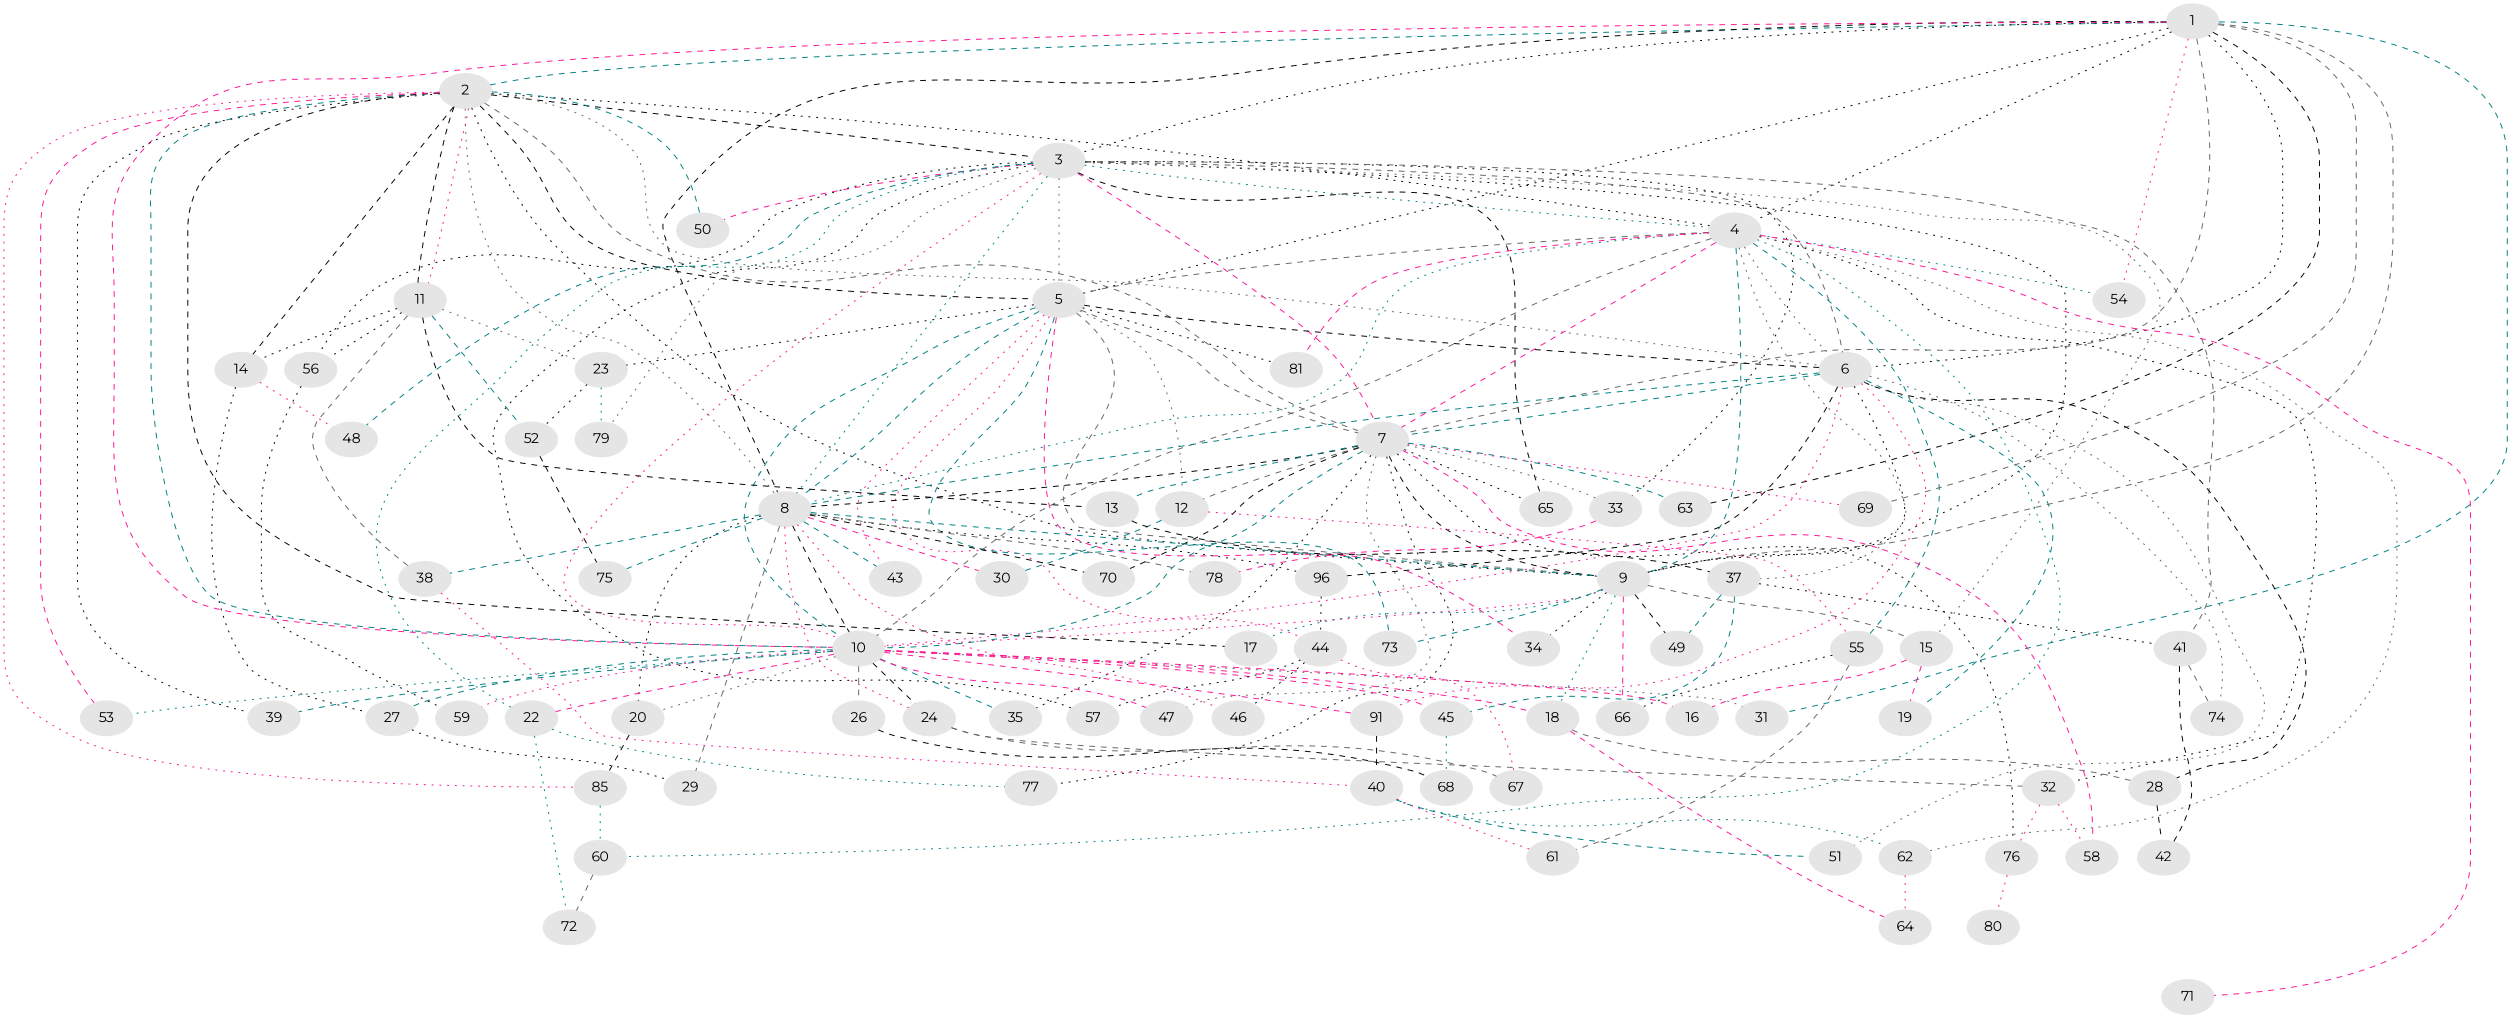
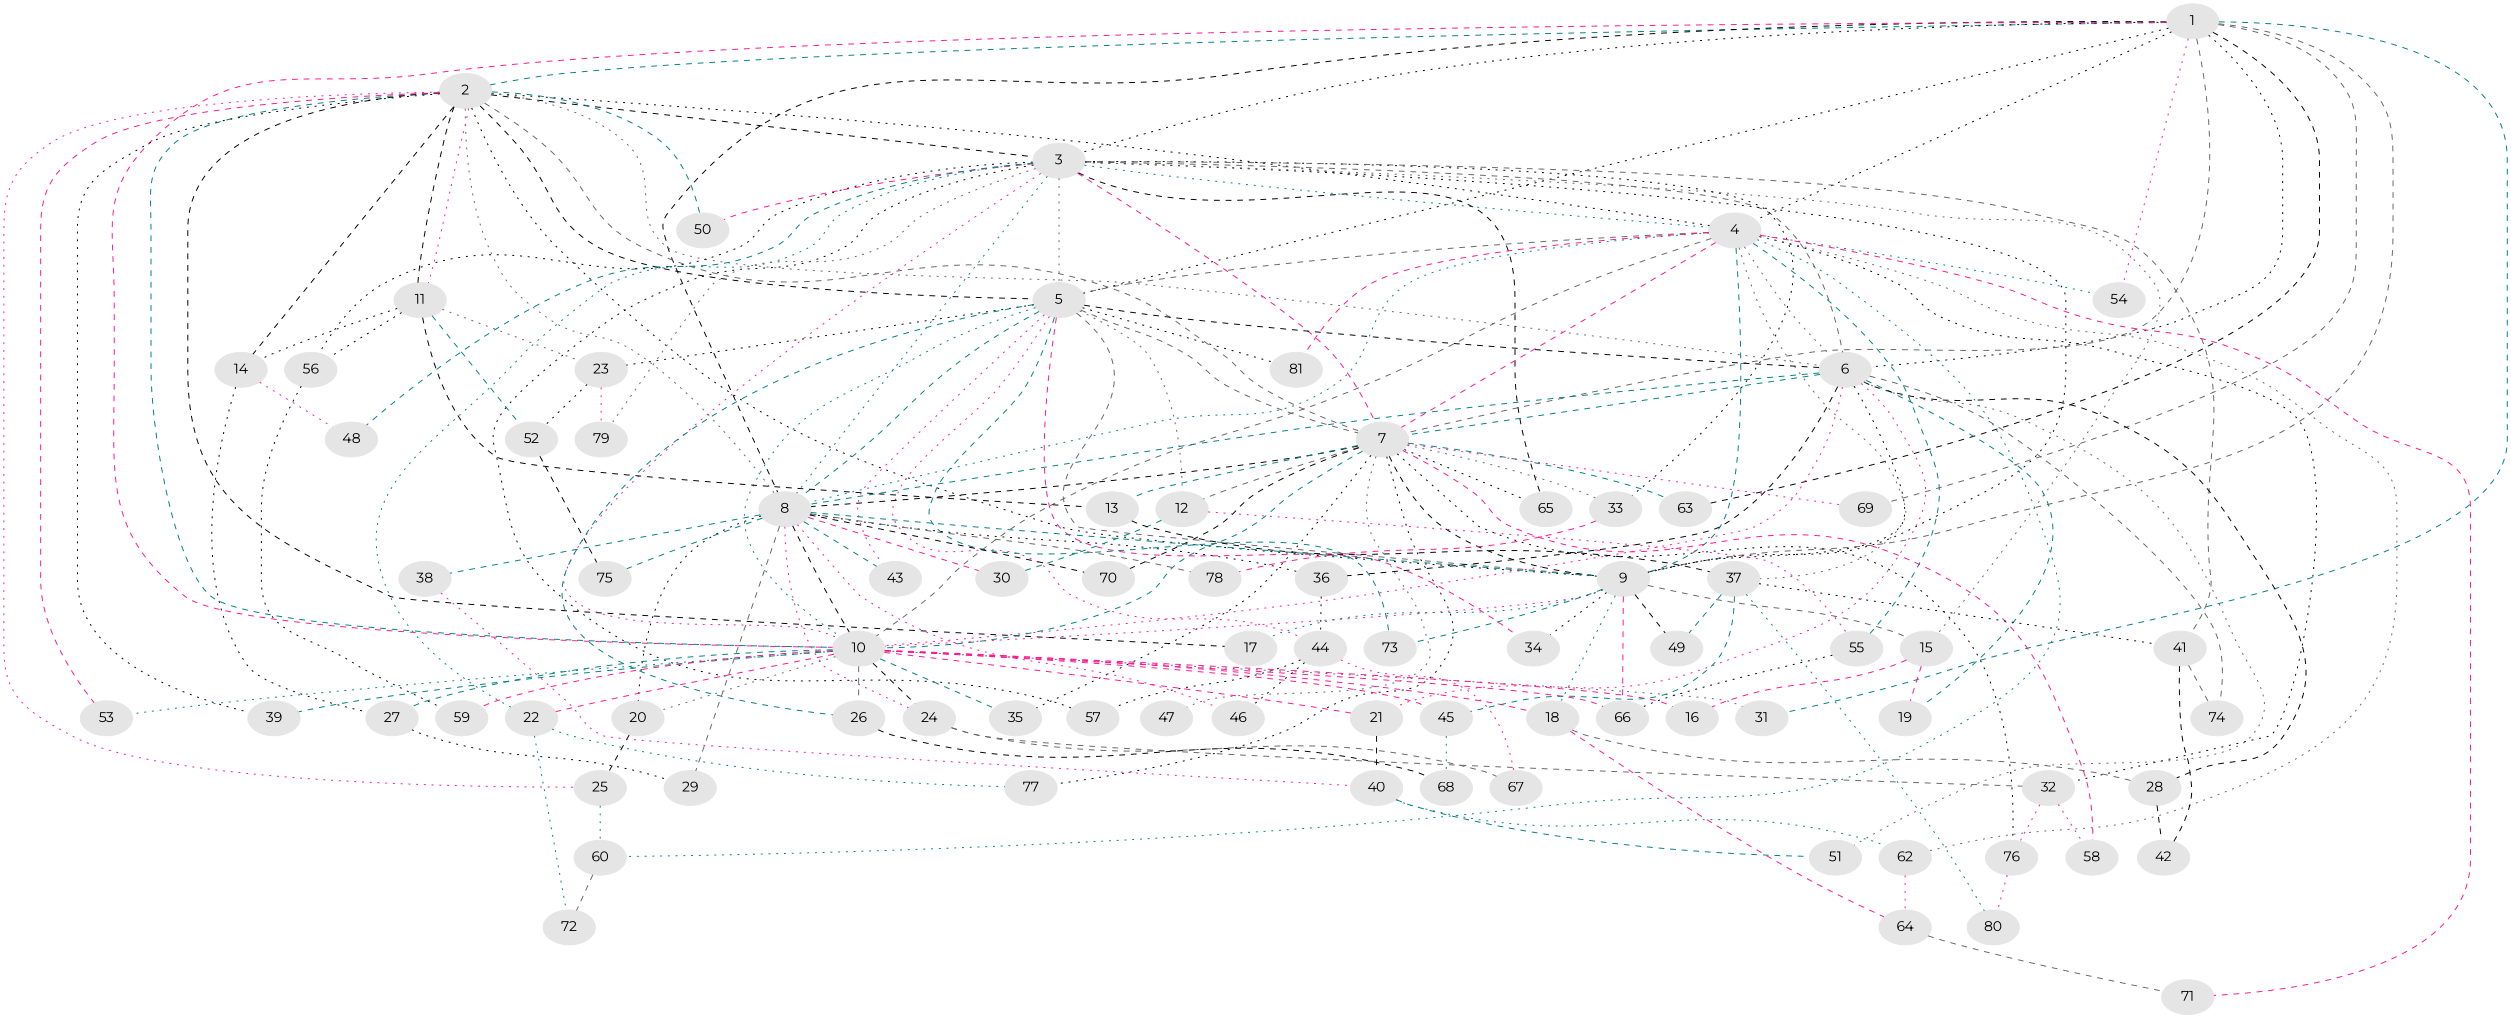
(601, 405) -> (601, 405)
none -> (719, 413)
(808, 417) -> (808, 417)
(313, 441) -> none
(2081, 489) -> (2081, 489)
(1321, 579) -> (1321, 579)
(585, 680) -> (585, 680)
(1013, 683) -> (1245, 671)
(1377, 718) -> (1377, 718)
none -> (1871, 748)
(600, 788) -> (600, 788)
(1553, 858) -> none
none -> (2045, 966)
